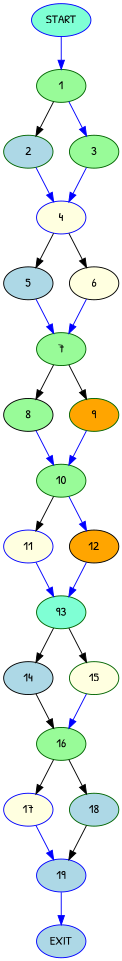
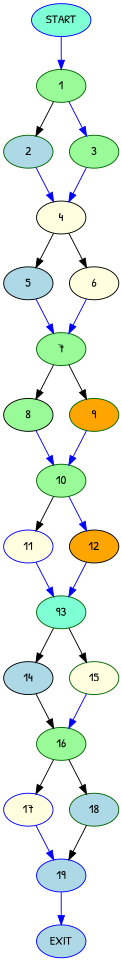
(61, 218) -> (61, 218)
